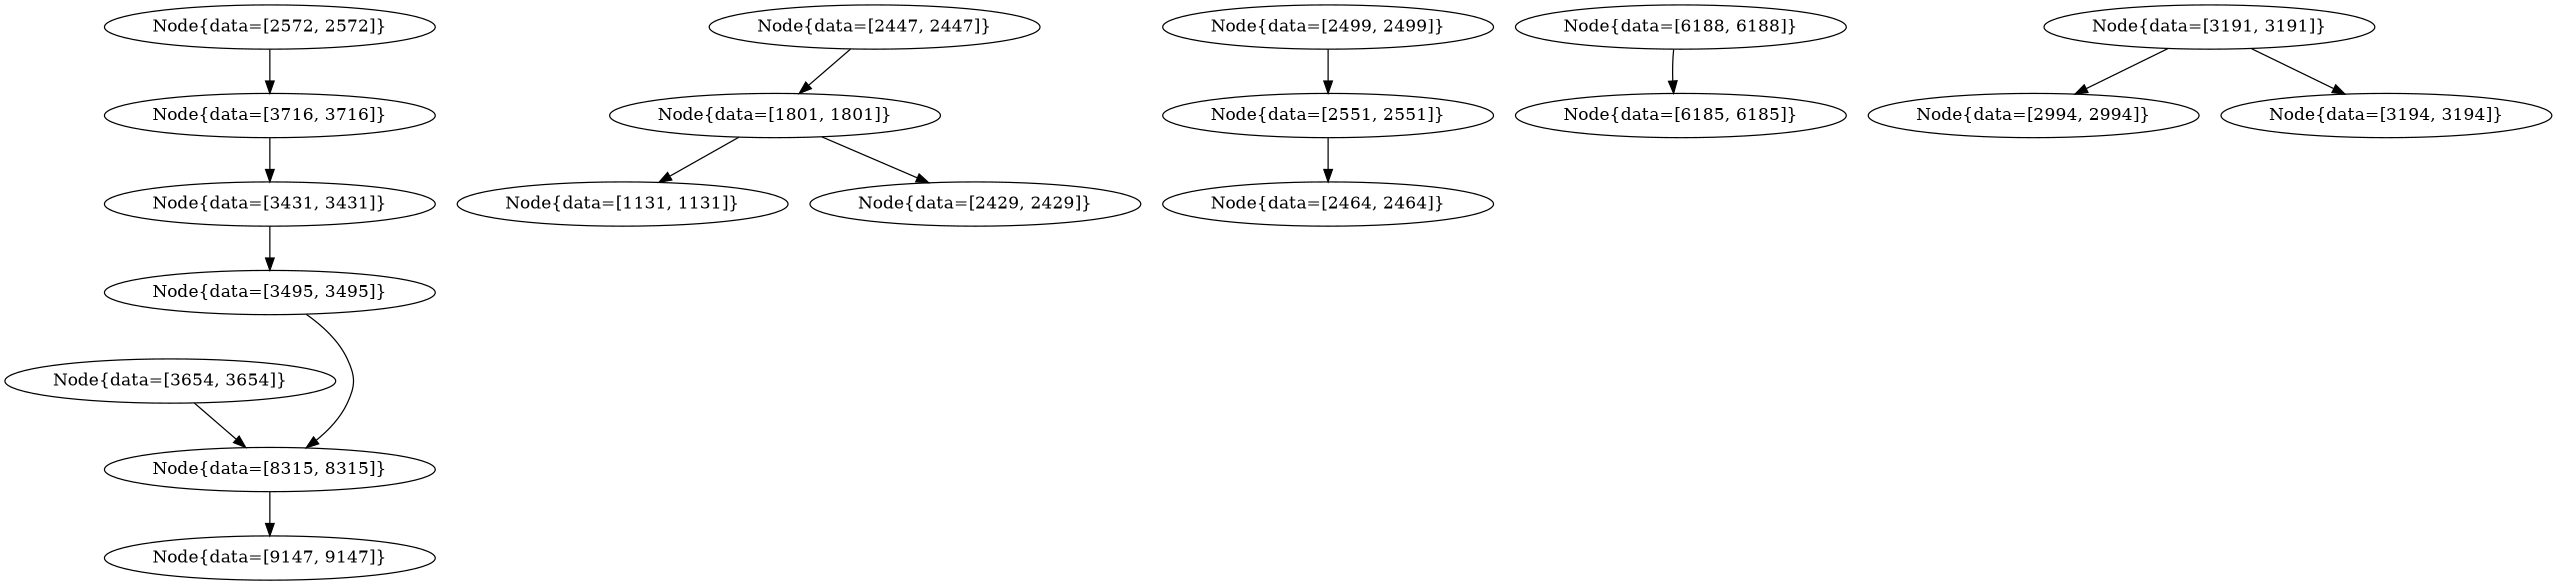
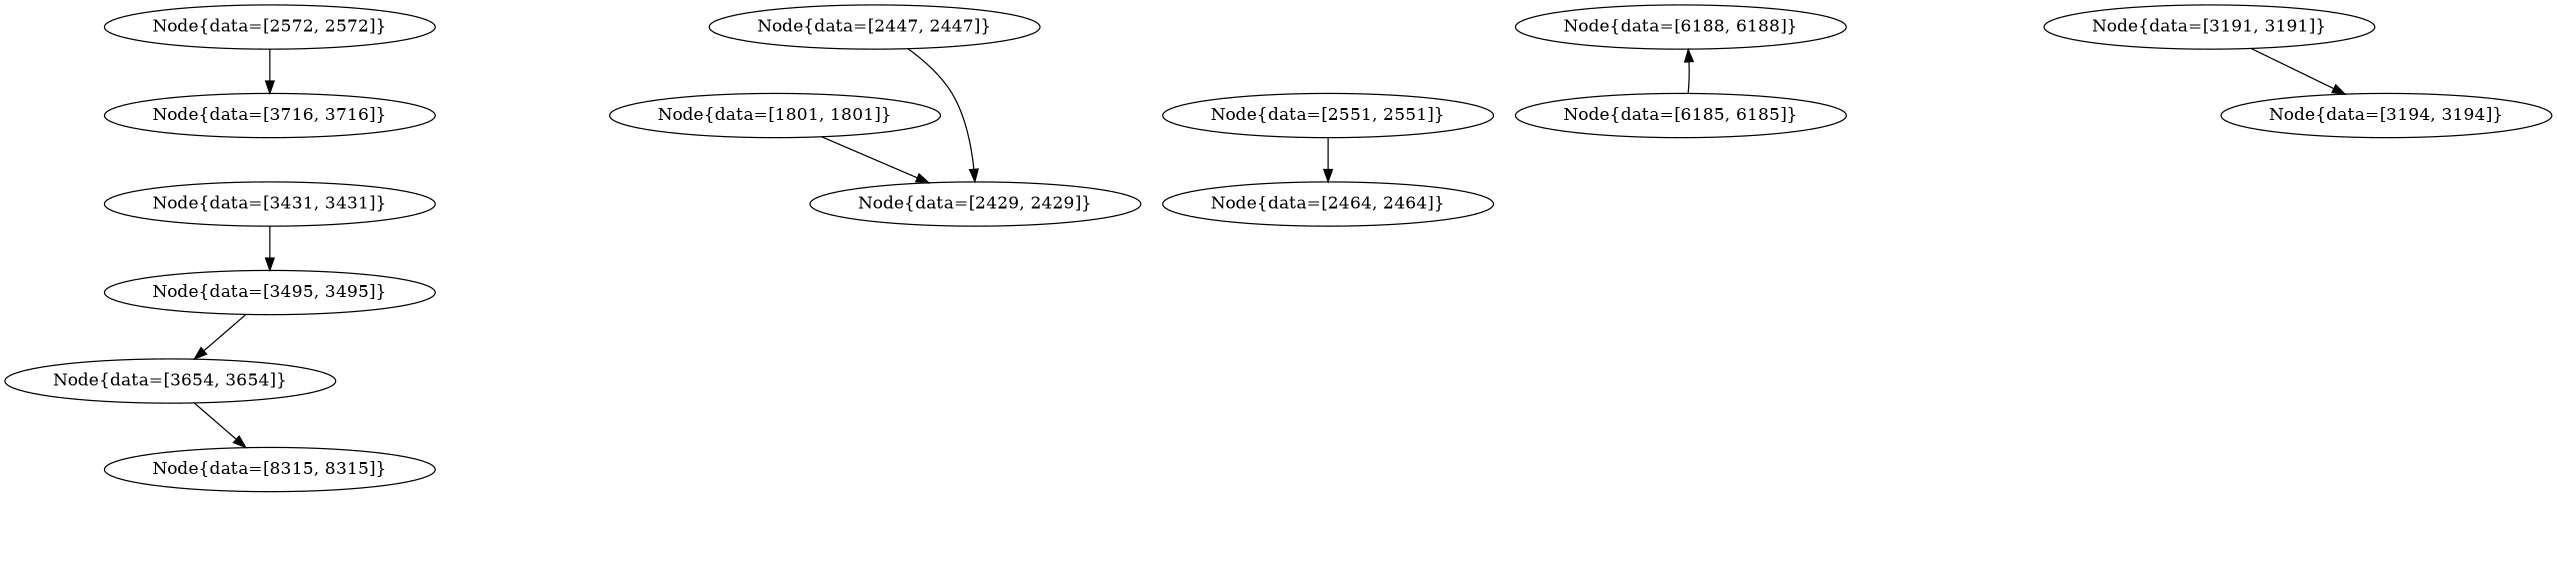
(1328, 27) -> none
(1673, 65) -> (1689, 78)
(830, 67) -> (956, 101)
(2034, 116) -> none
(270, 154) -> none
(623, 204) -> none
(353, 375) -> (225, 333)
(270, 558) -> none
